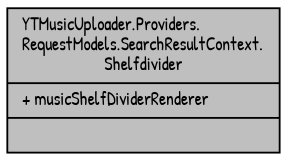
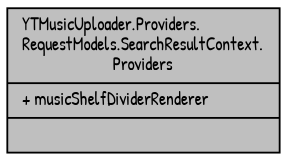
(143, 65) -> (143, 65)
